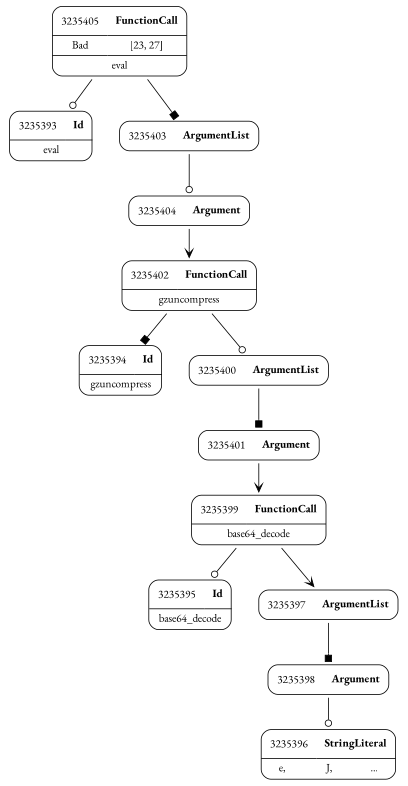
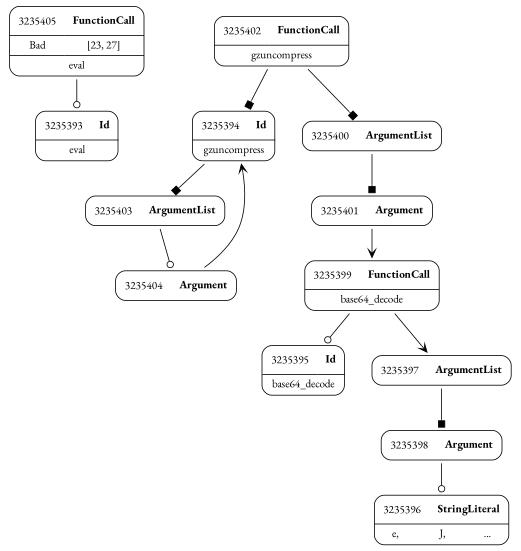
(159, 95) -> (192, 176)
(189, 239) -> (239, 226)
(226, 330) -> (329, 90)
